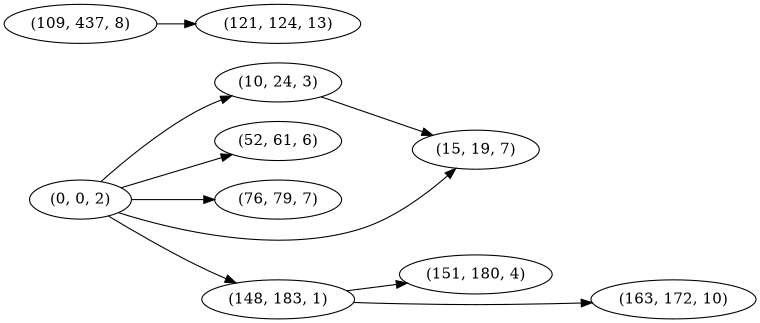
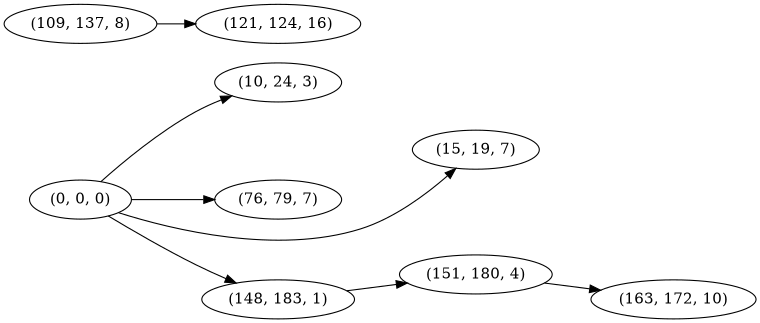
(80, 24) -> (80, 24)
(278, 24) -> (278, 24)
(372, 114) -> none
(278, 141) -> none
(80, 200) -> (80, 200)
(467, 305) -> (567, 286)
